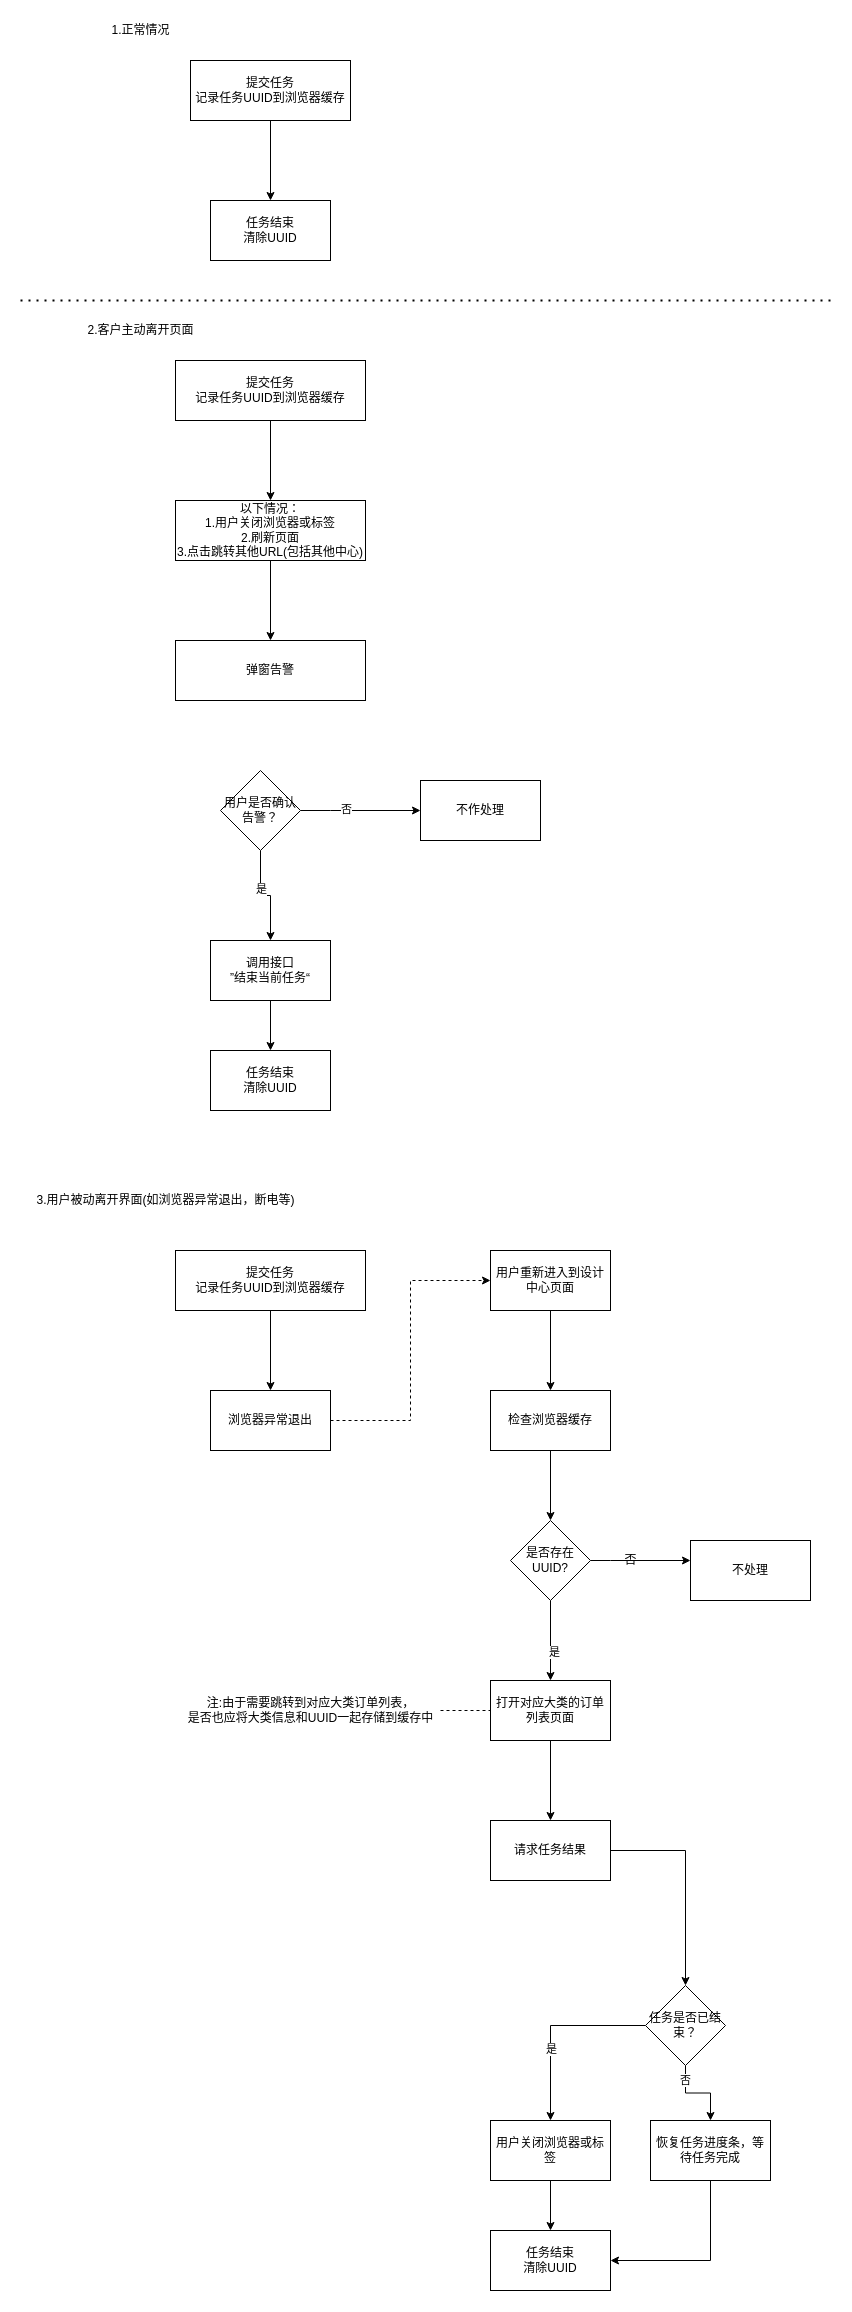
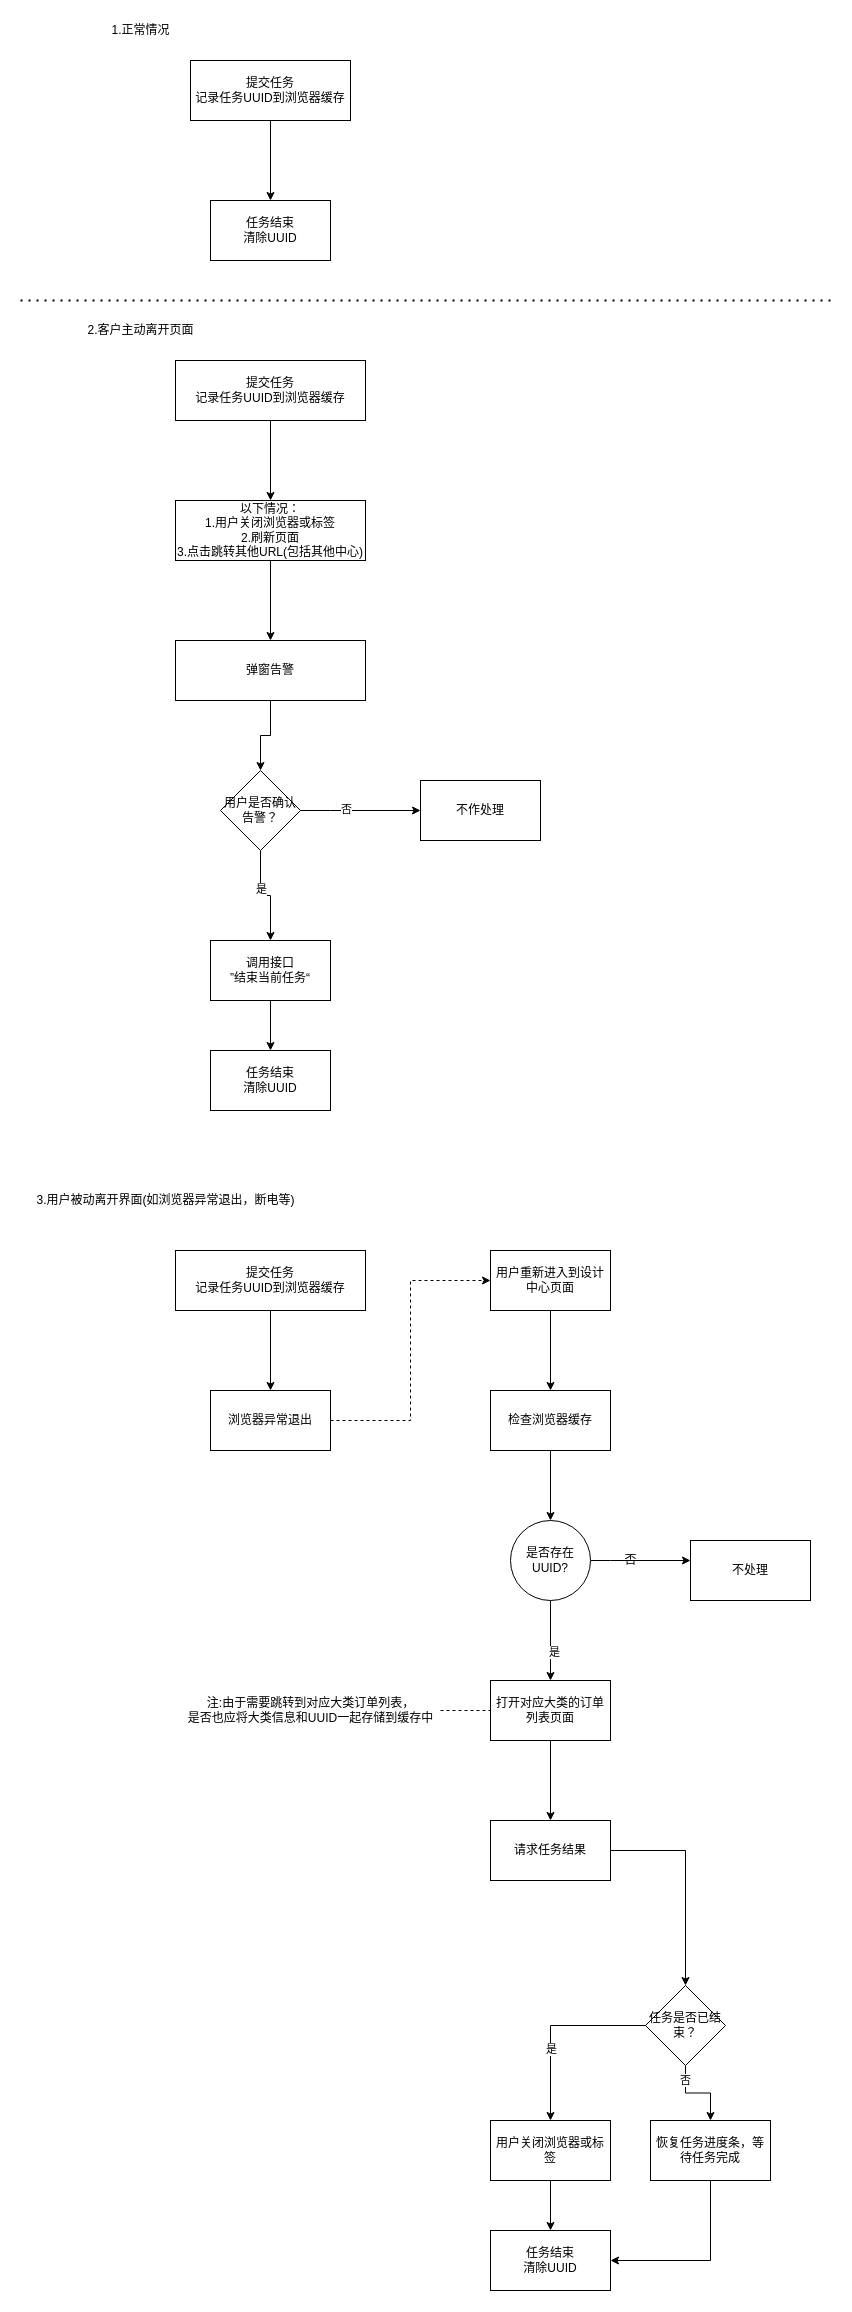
none -> (270, 736)
(551, 1561) -> (551, 1561)
